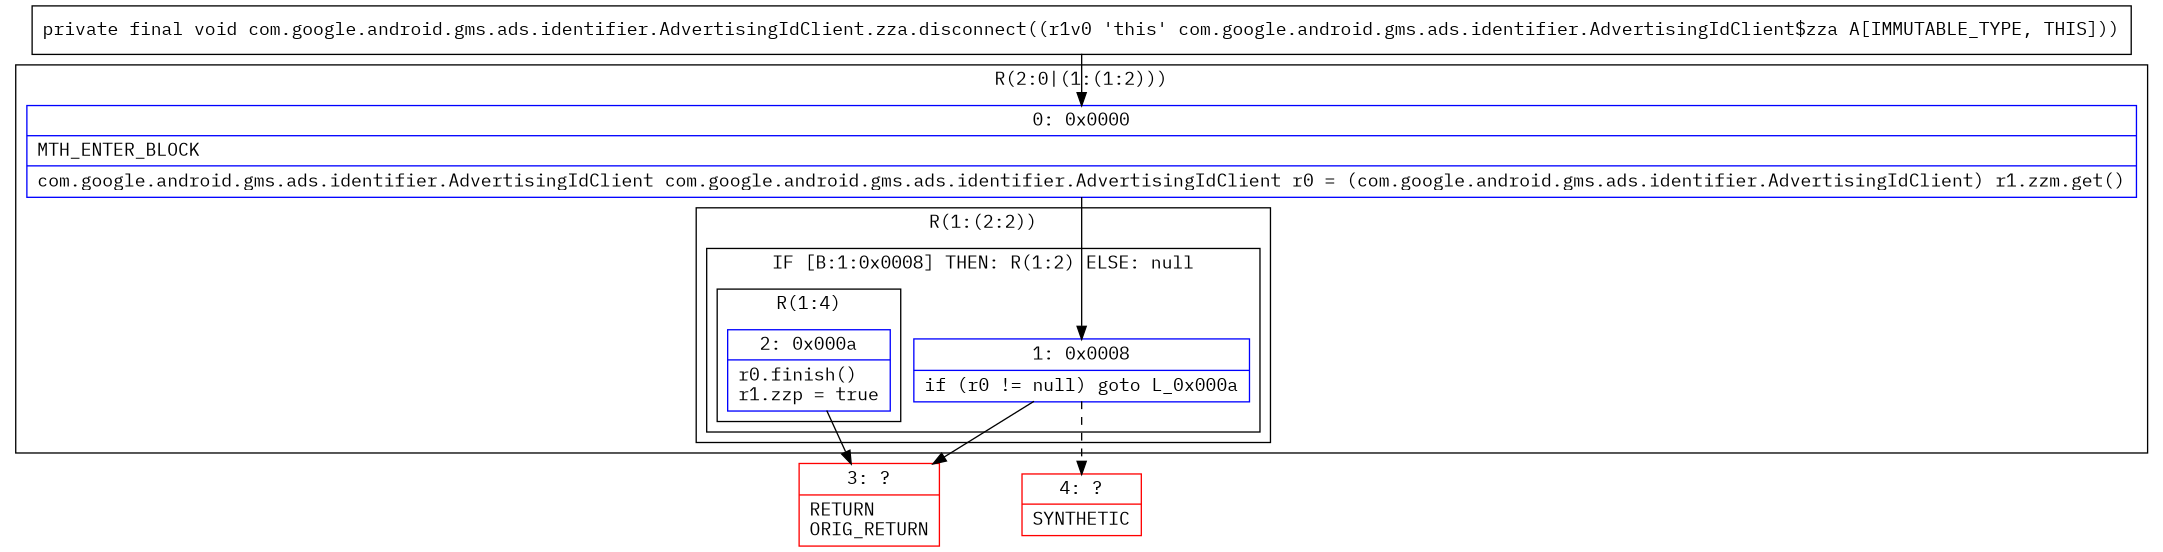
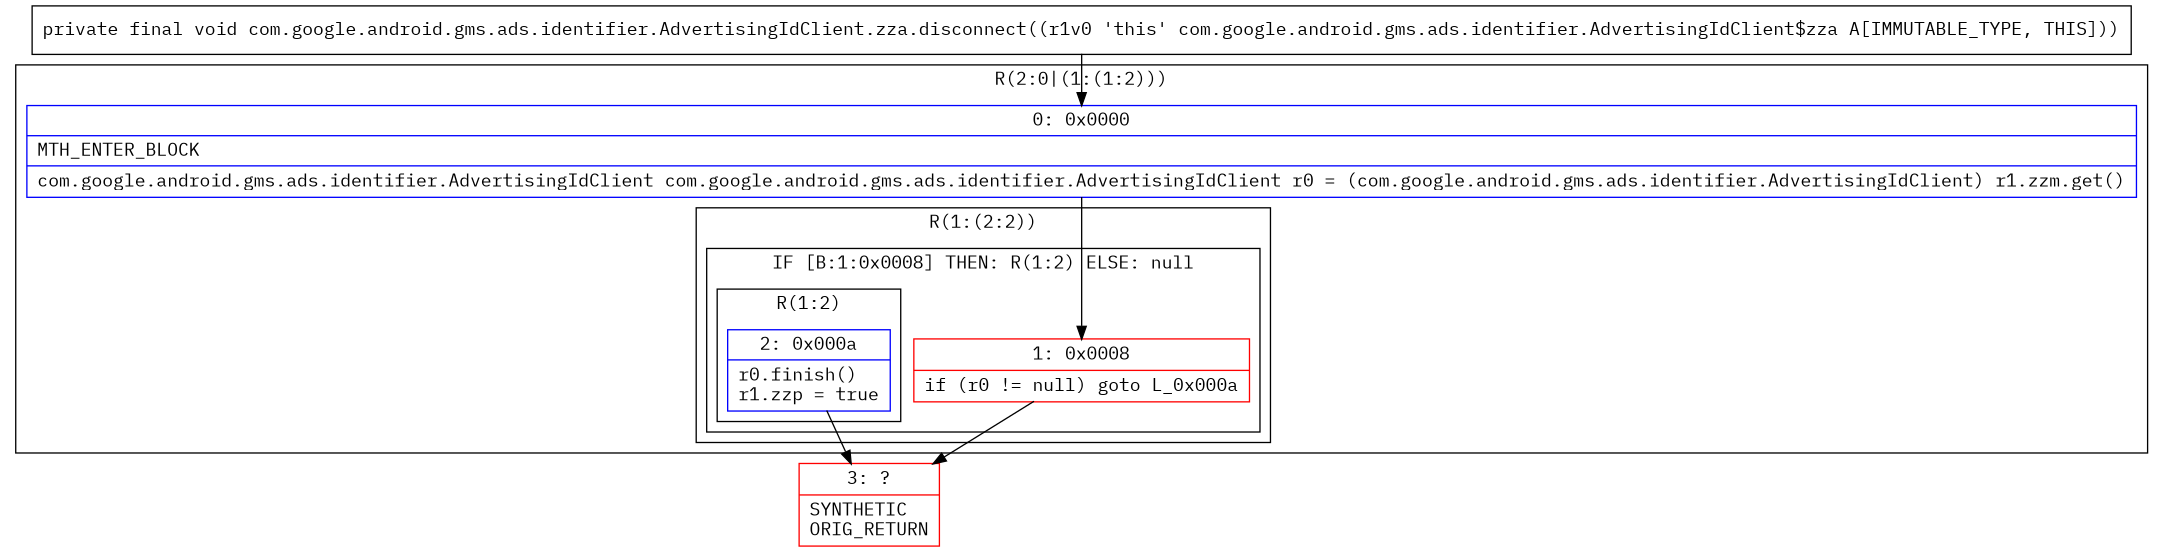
(809, 304) -> (809, 304)
(1082, 370) -> (1082, 370)
(1082, 505) -> none
(842, 510) -> (859, 510)
